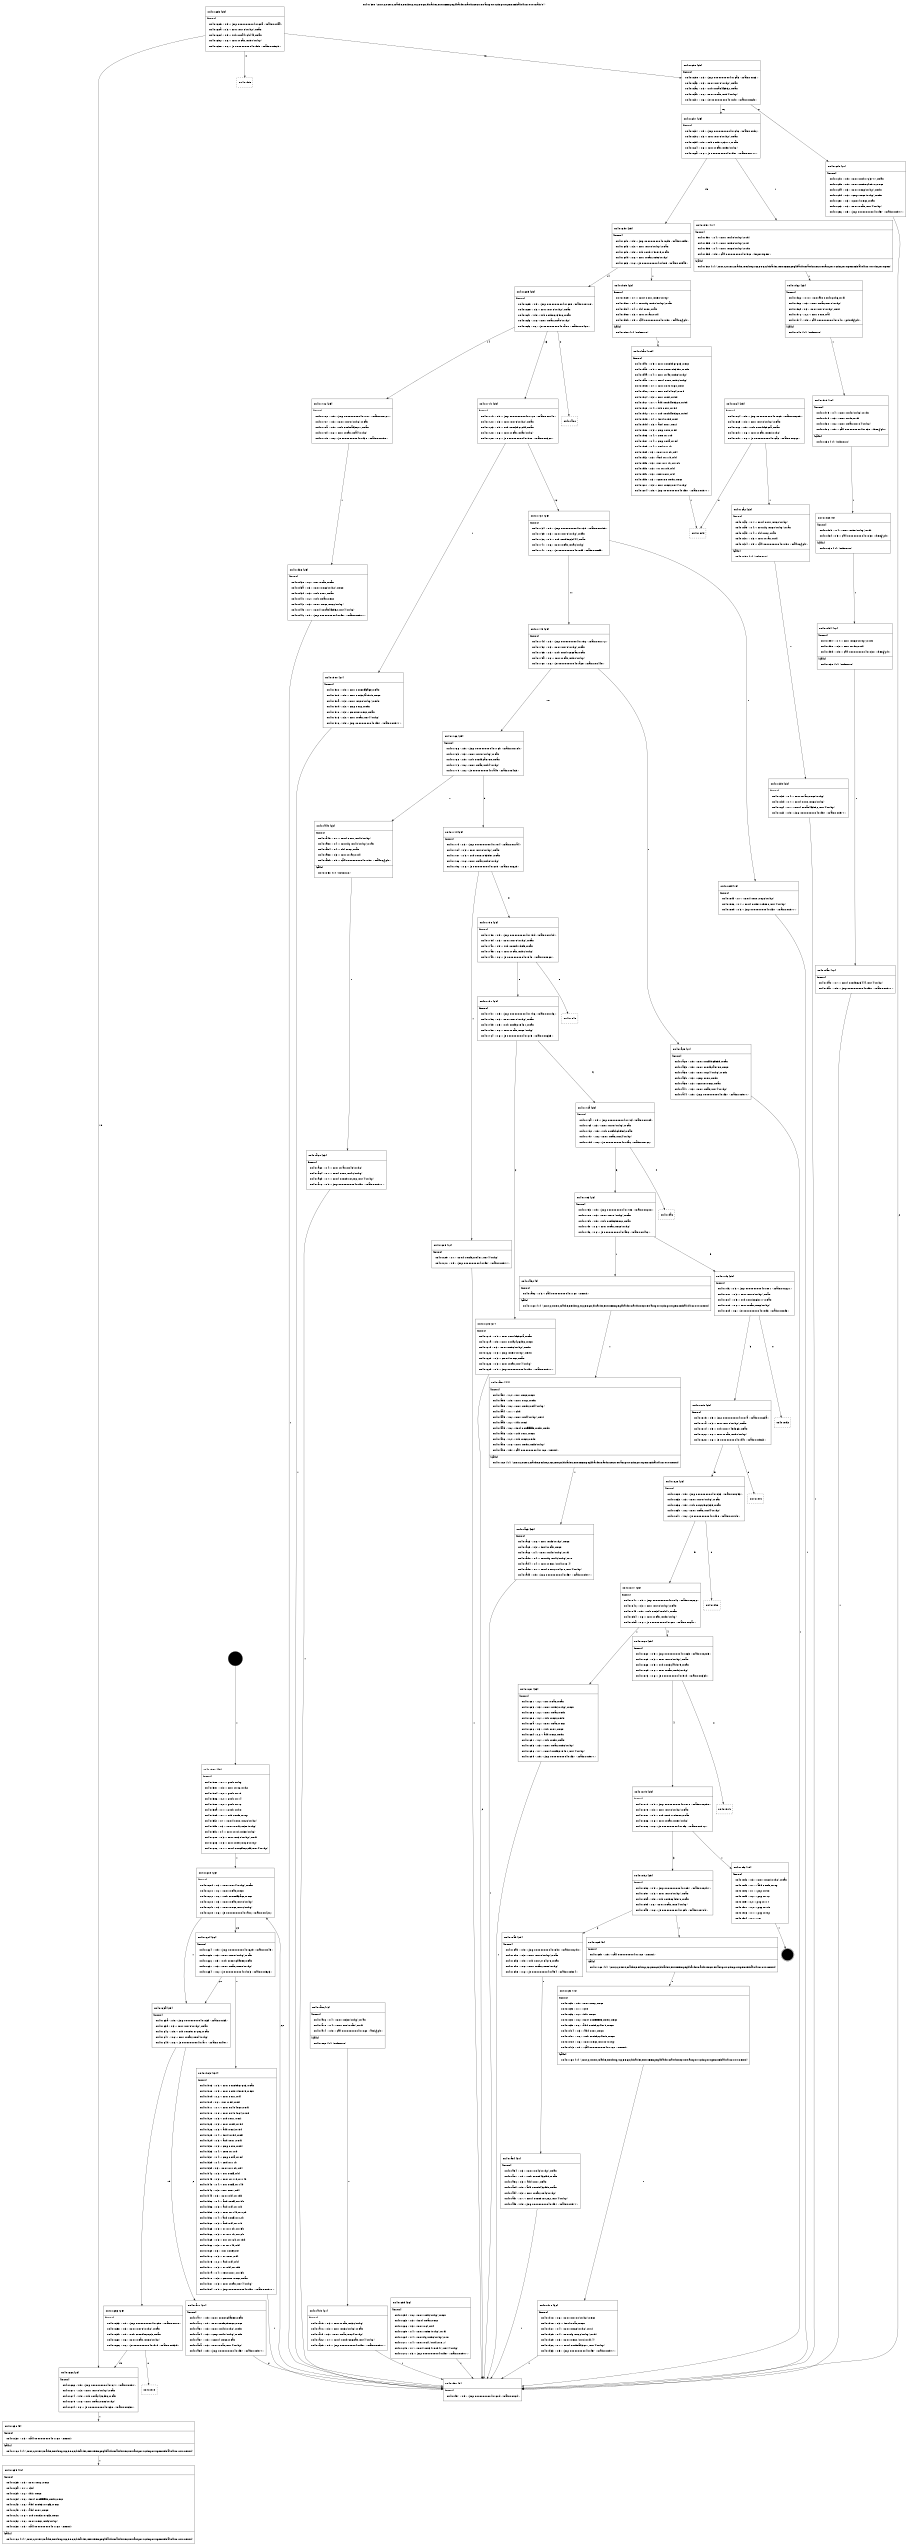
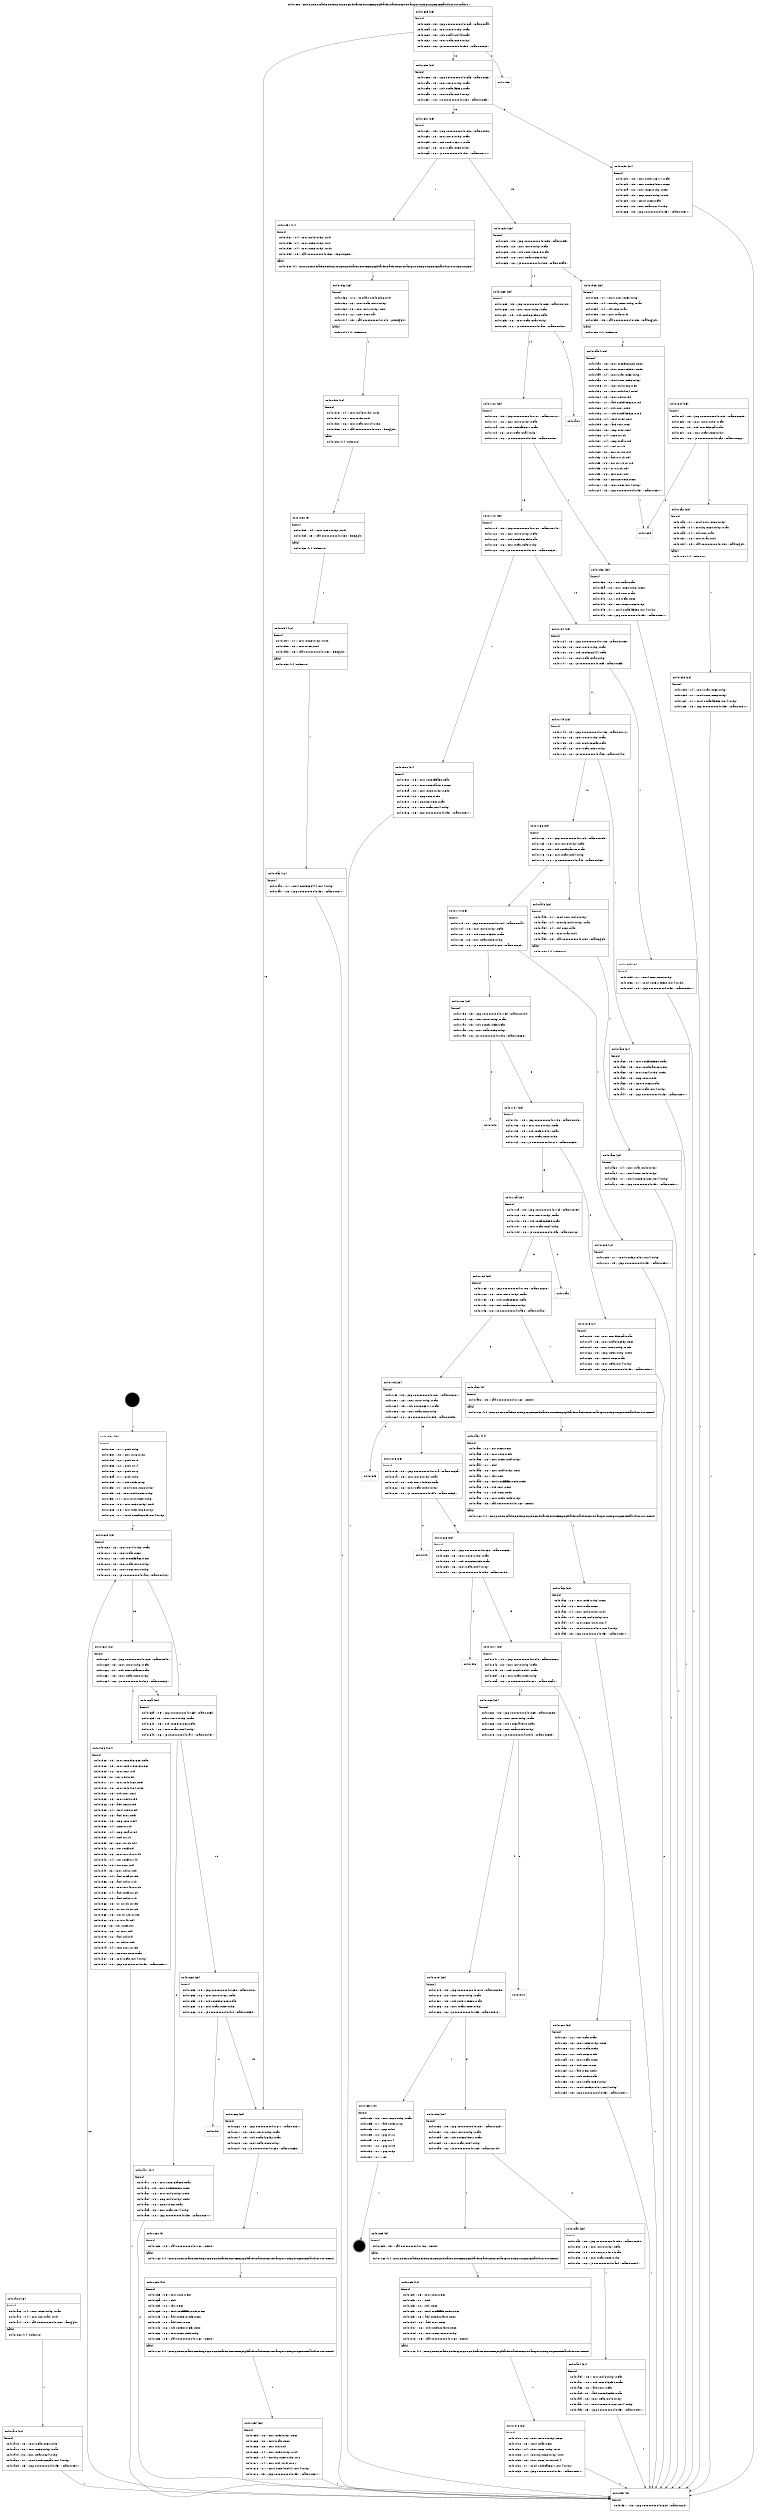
(536, 364) -> (522, 476)
none -> (262, 2386)
